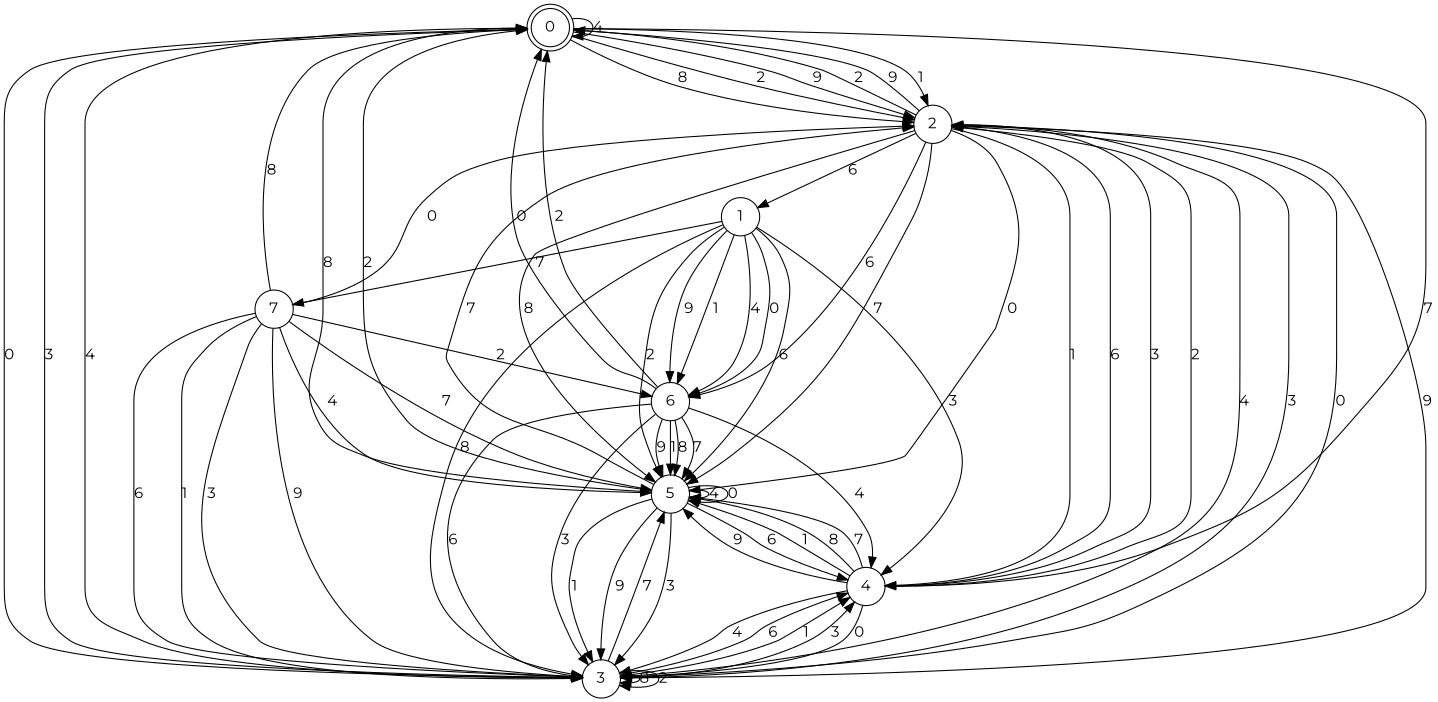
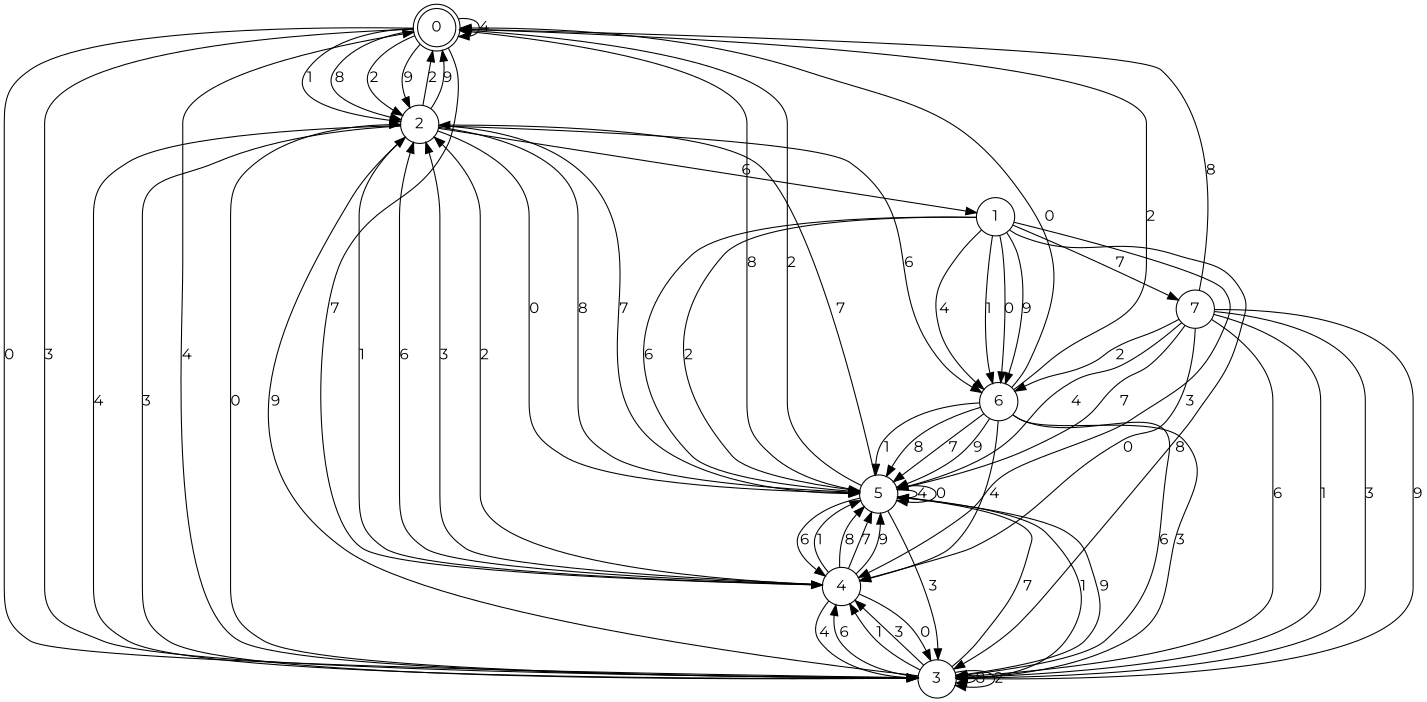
(569, 148) -> (1064, 482)
